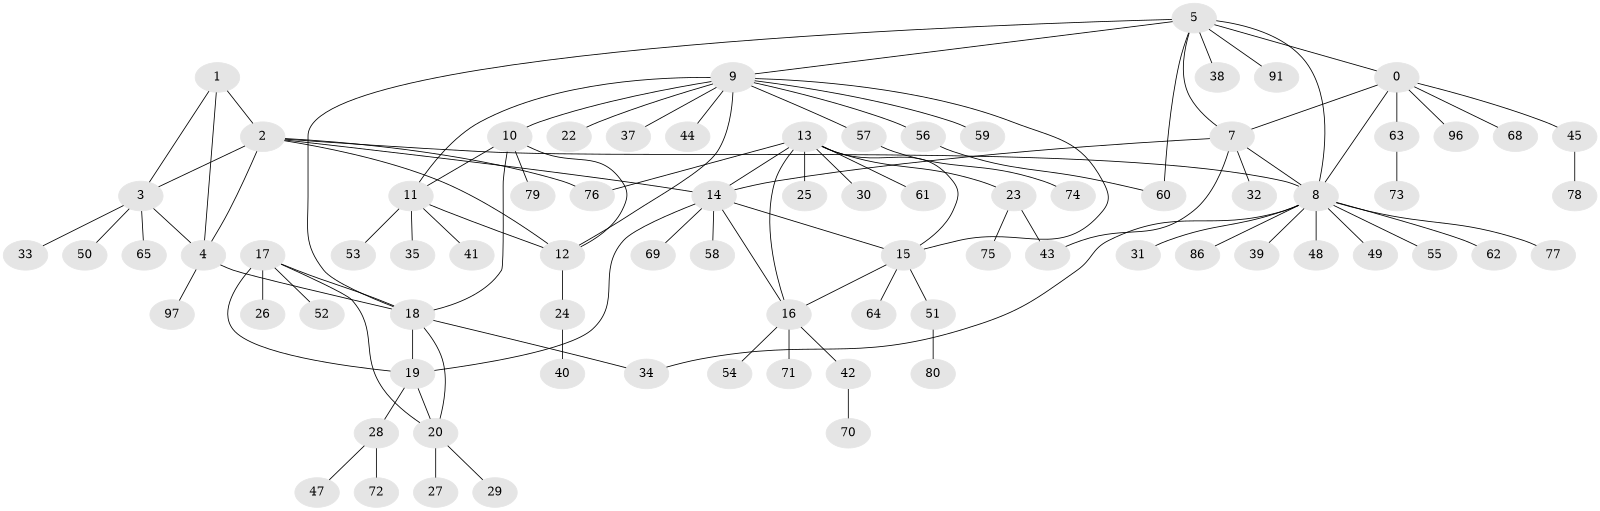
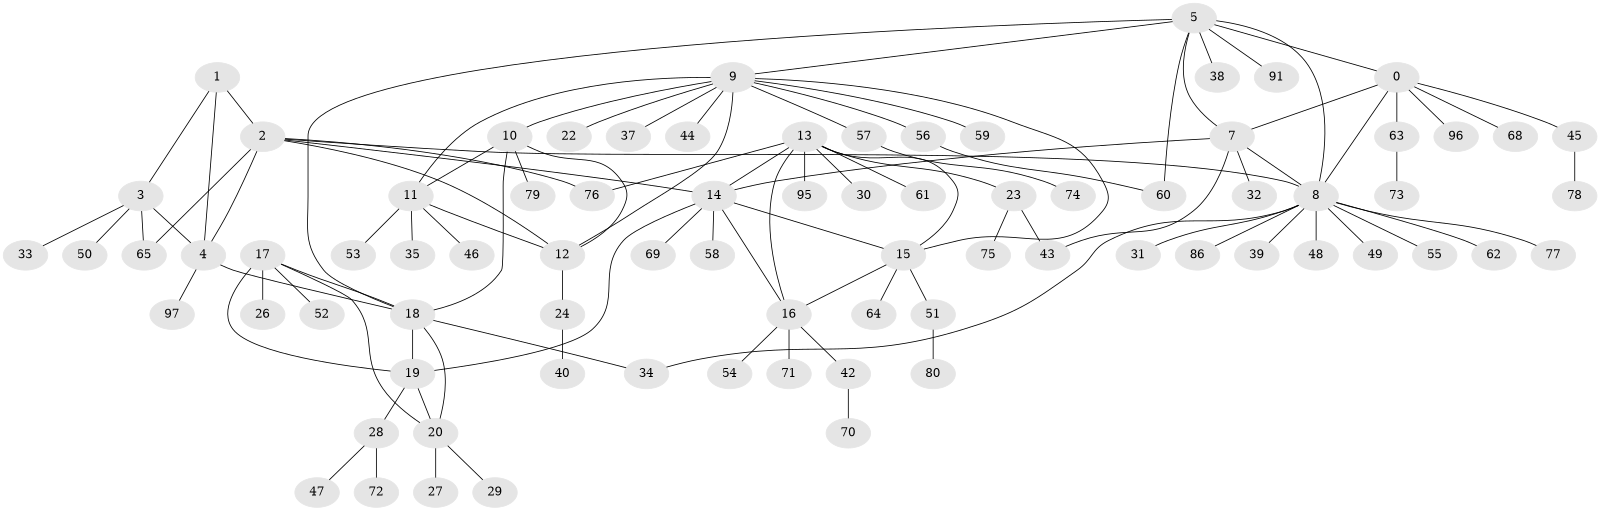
(202, 166) -> (201, 198)
(805, 196) -> (805, 196)
(472, 255) -> (472, 255)
